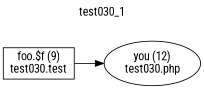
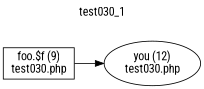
(39, 63) -> (39, 63)
